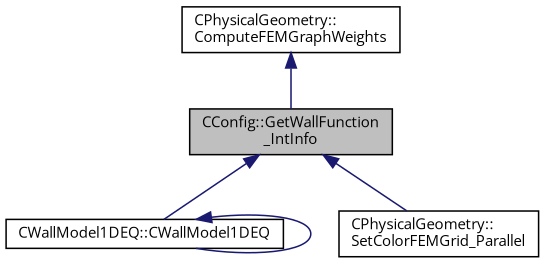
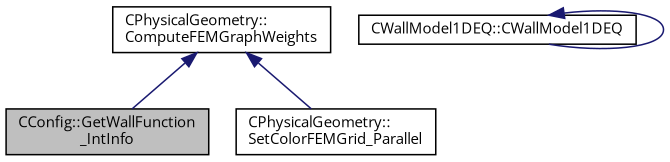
(371, 187) -> (285, 86)
(205, 191) -> none
